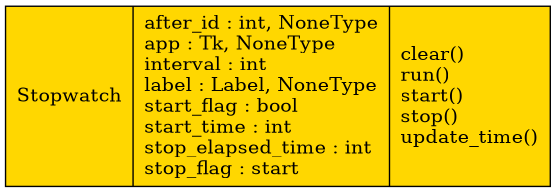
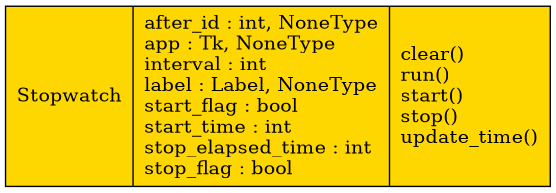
(222, 168) -> (219, 168)
